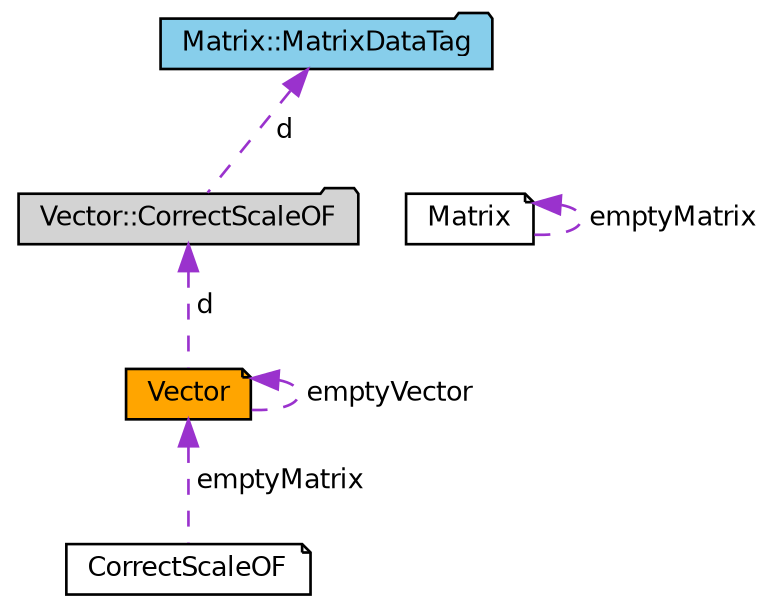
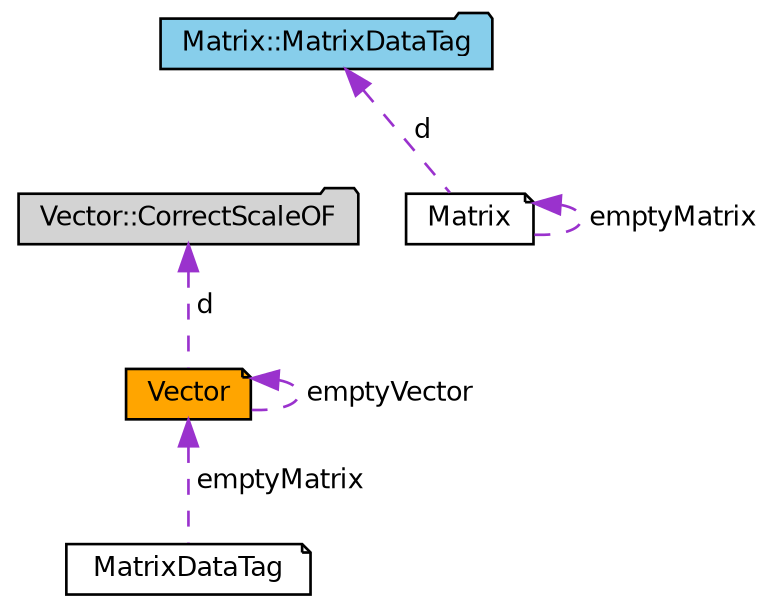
(249, 142) -> (406, 141)
(188, 569) -> (188, 569)
